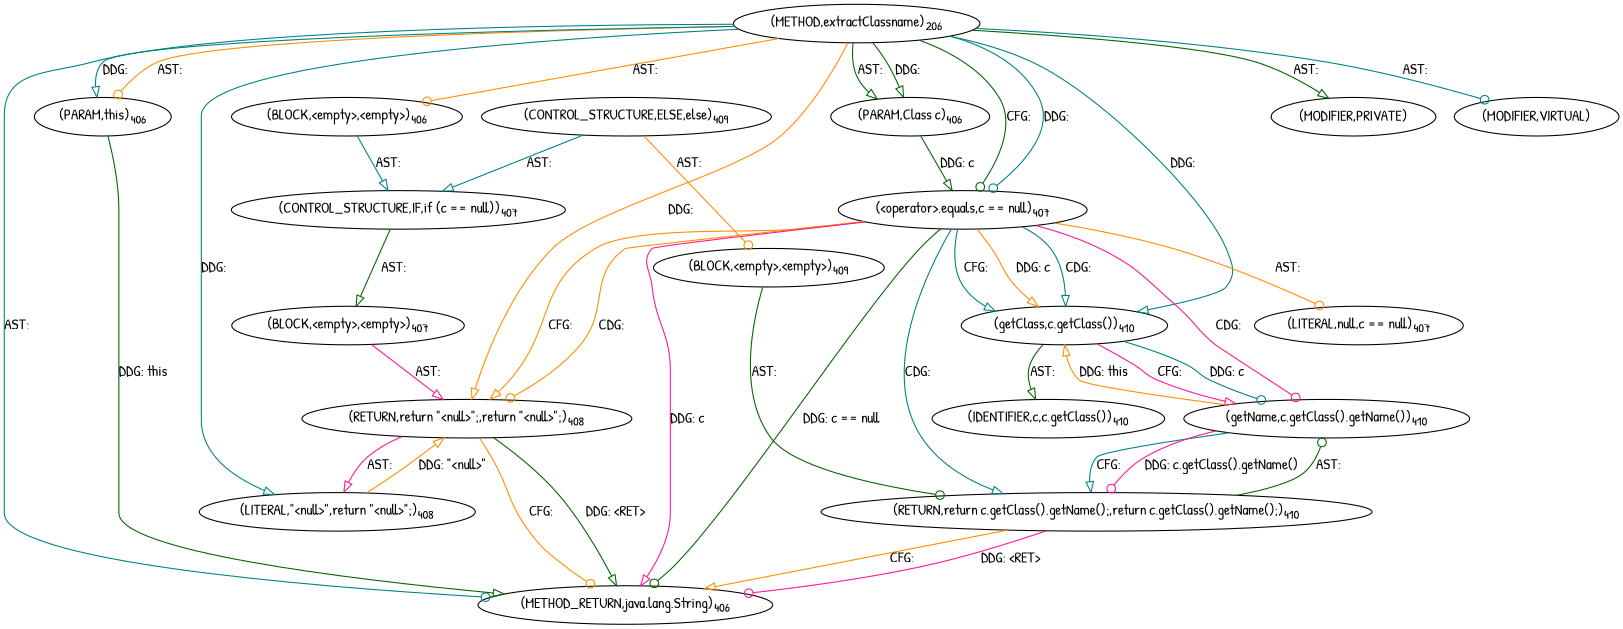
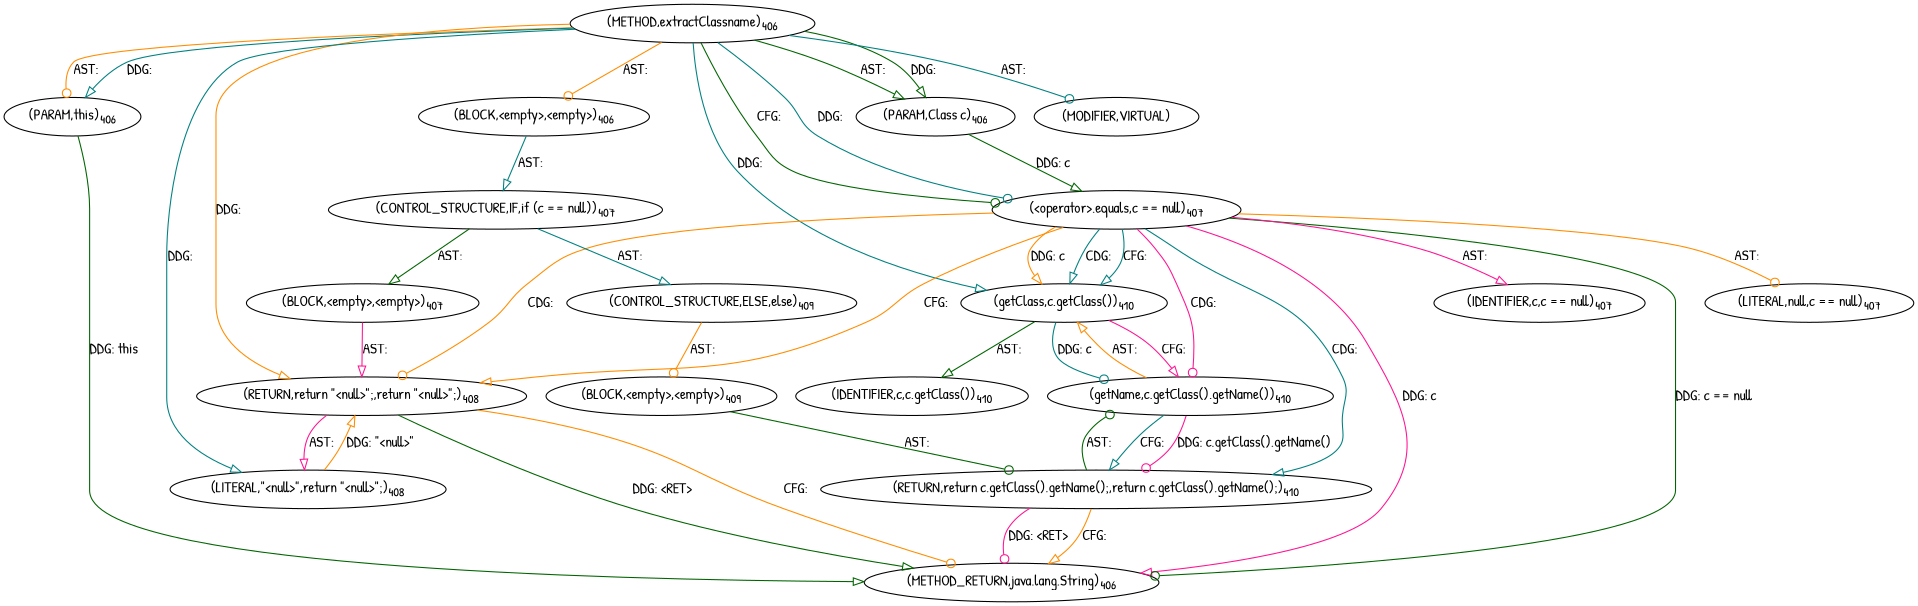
(934, 22) -> (770, 22)
(1354, 117) -> none
(518, 161) -> (599, 254)
(4, 182) -> none
none -> (1540, 303)
(1104, 372) -> (1127, 350)
